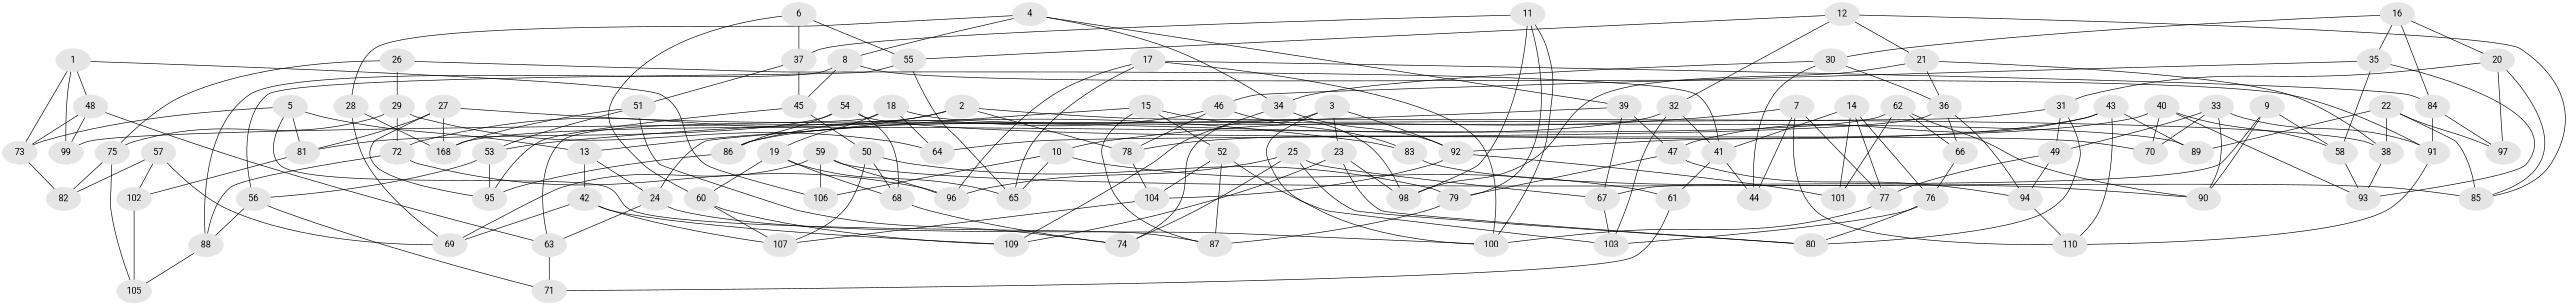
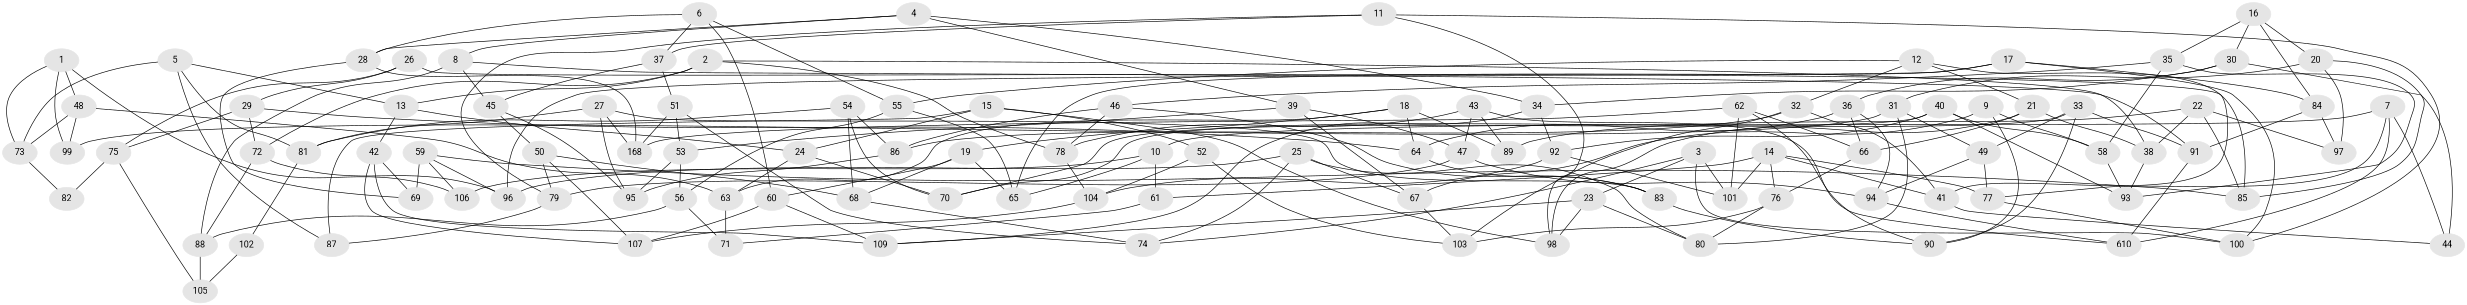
none -> (528, 23)
(1934, 85) -> (1958, 133)
(1395, 127) -> (1714, 176)
(158, 153) -> none
(1699, 173) -> (1362, 188)
none -> (1537, 177)
(1218, 204) -> none
(1191, 232) -> (867, 174)
(2070, 245) -> (2124, 245)
